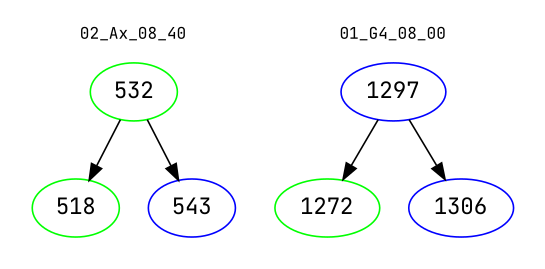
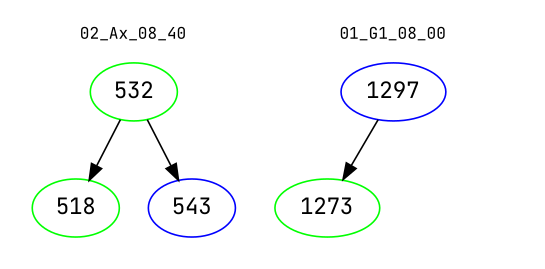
(393, 35) -> (393, 35)
(327, 208) -> (327, 208)
(461, 208) -> none
